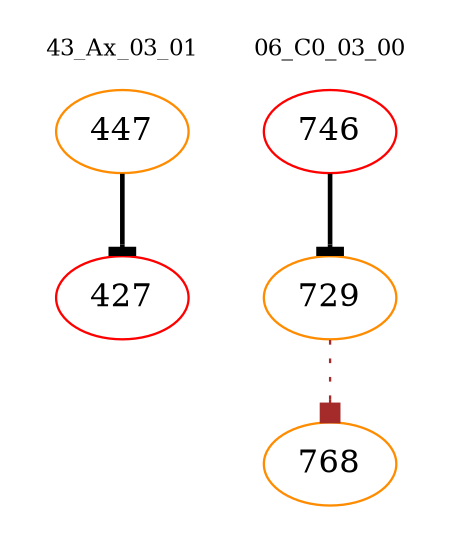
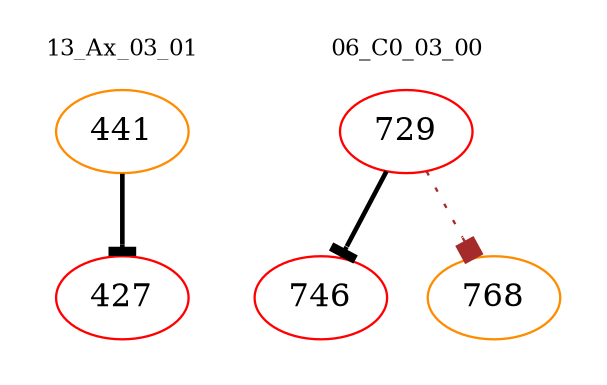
(122, 50) -> (122, 50)
(122, 132) -> (122, 132)
(330, 209) -> (367, 209)
(330, 298) -> (406, 132)
